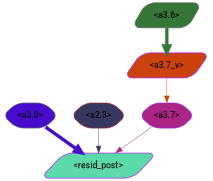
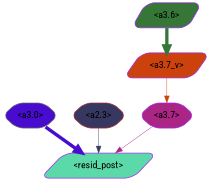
(167, 15) -> (167, 15)
